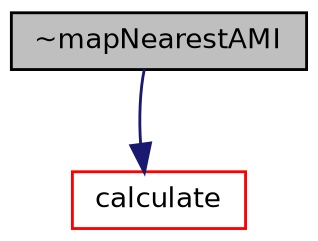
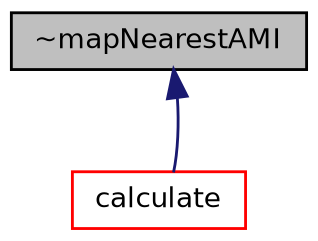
(140, 107) -> (178, 135)
